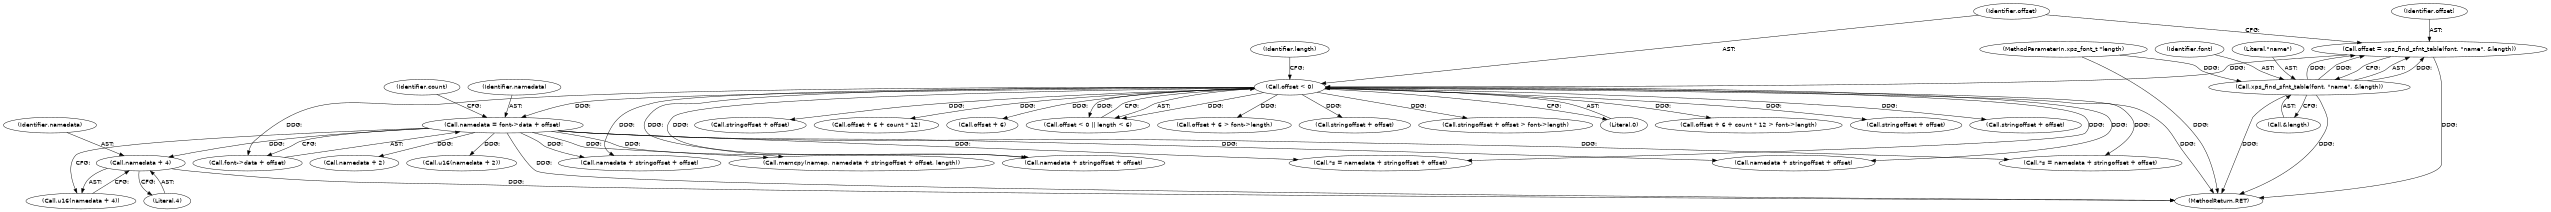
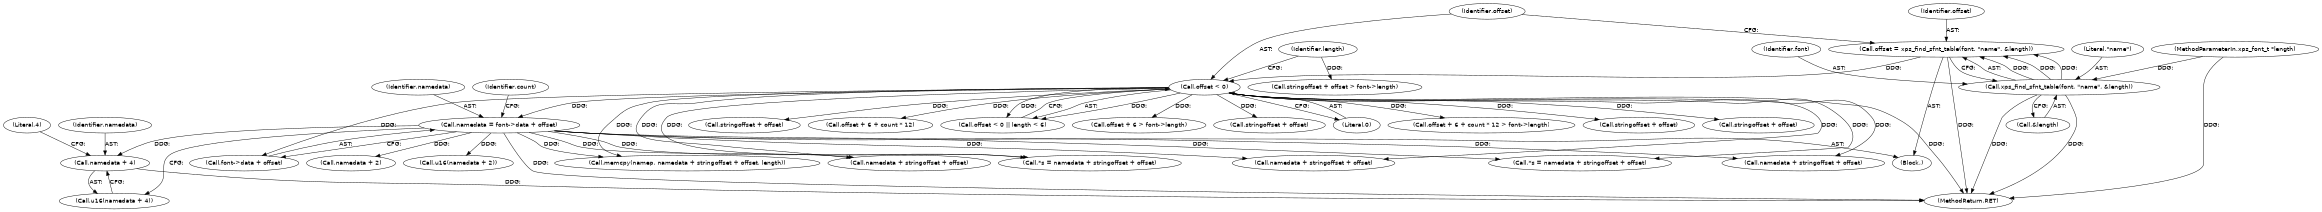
(1390, 105) -> (1325, 66)
(982, 125) -> none
none -> (1912, 163)
(169, 182) -> (79, 144)
(140, 183) -> none
